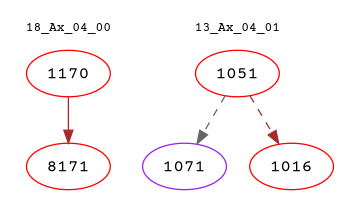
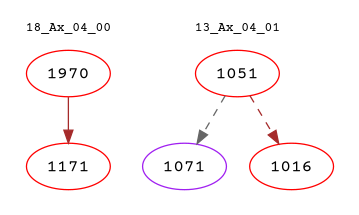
(68, 74) -> (68, 74)
(68, 166) -> (68, 166)
